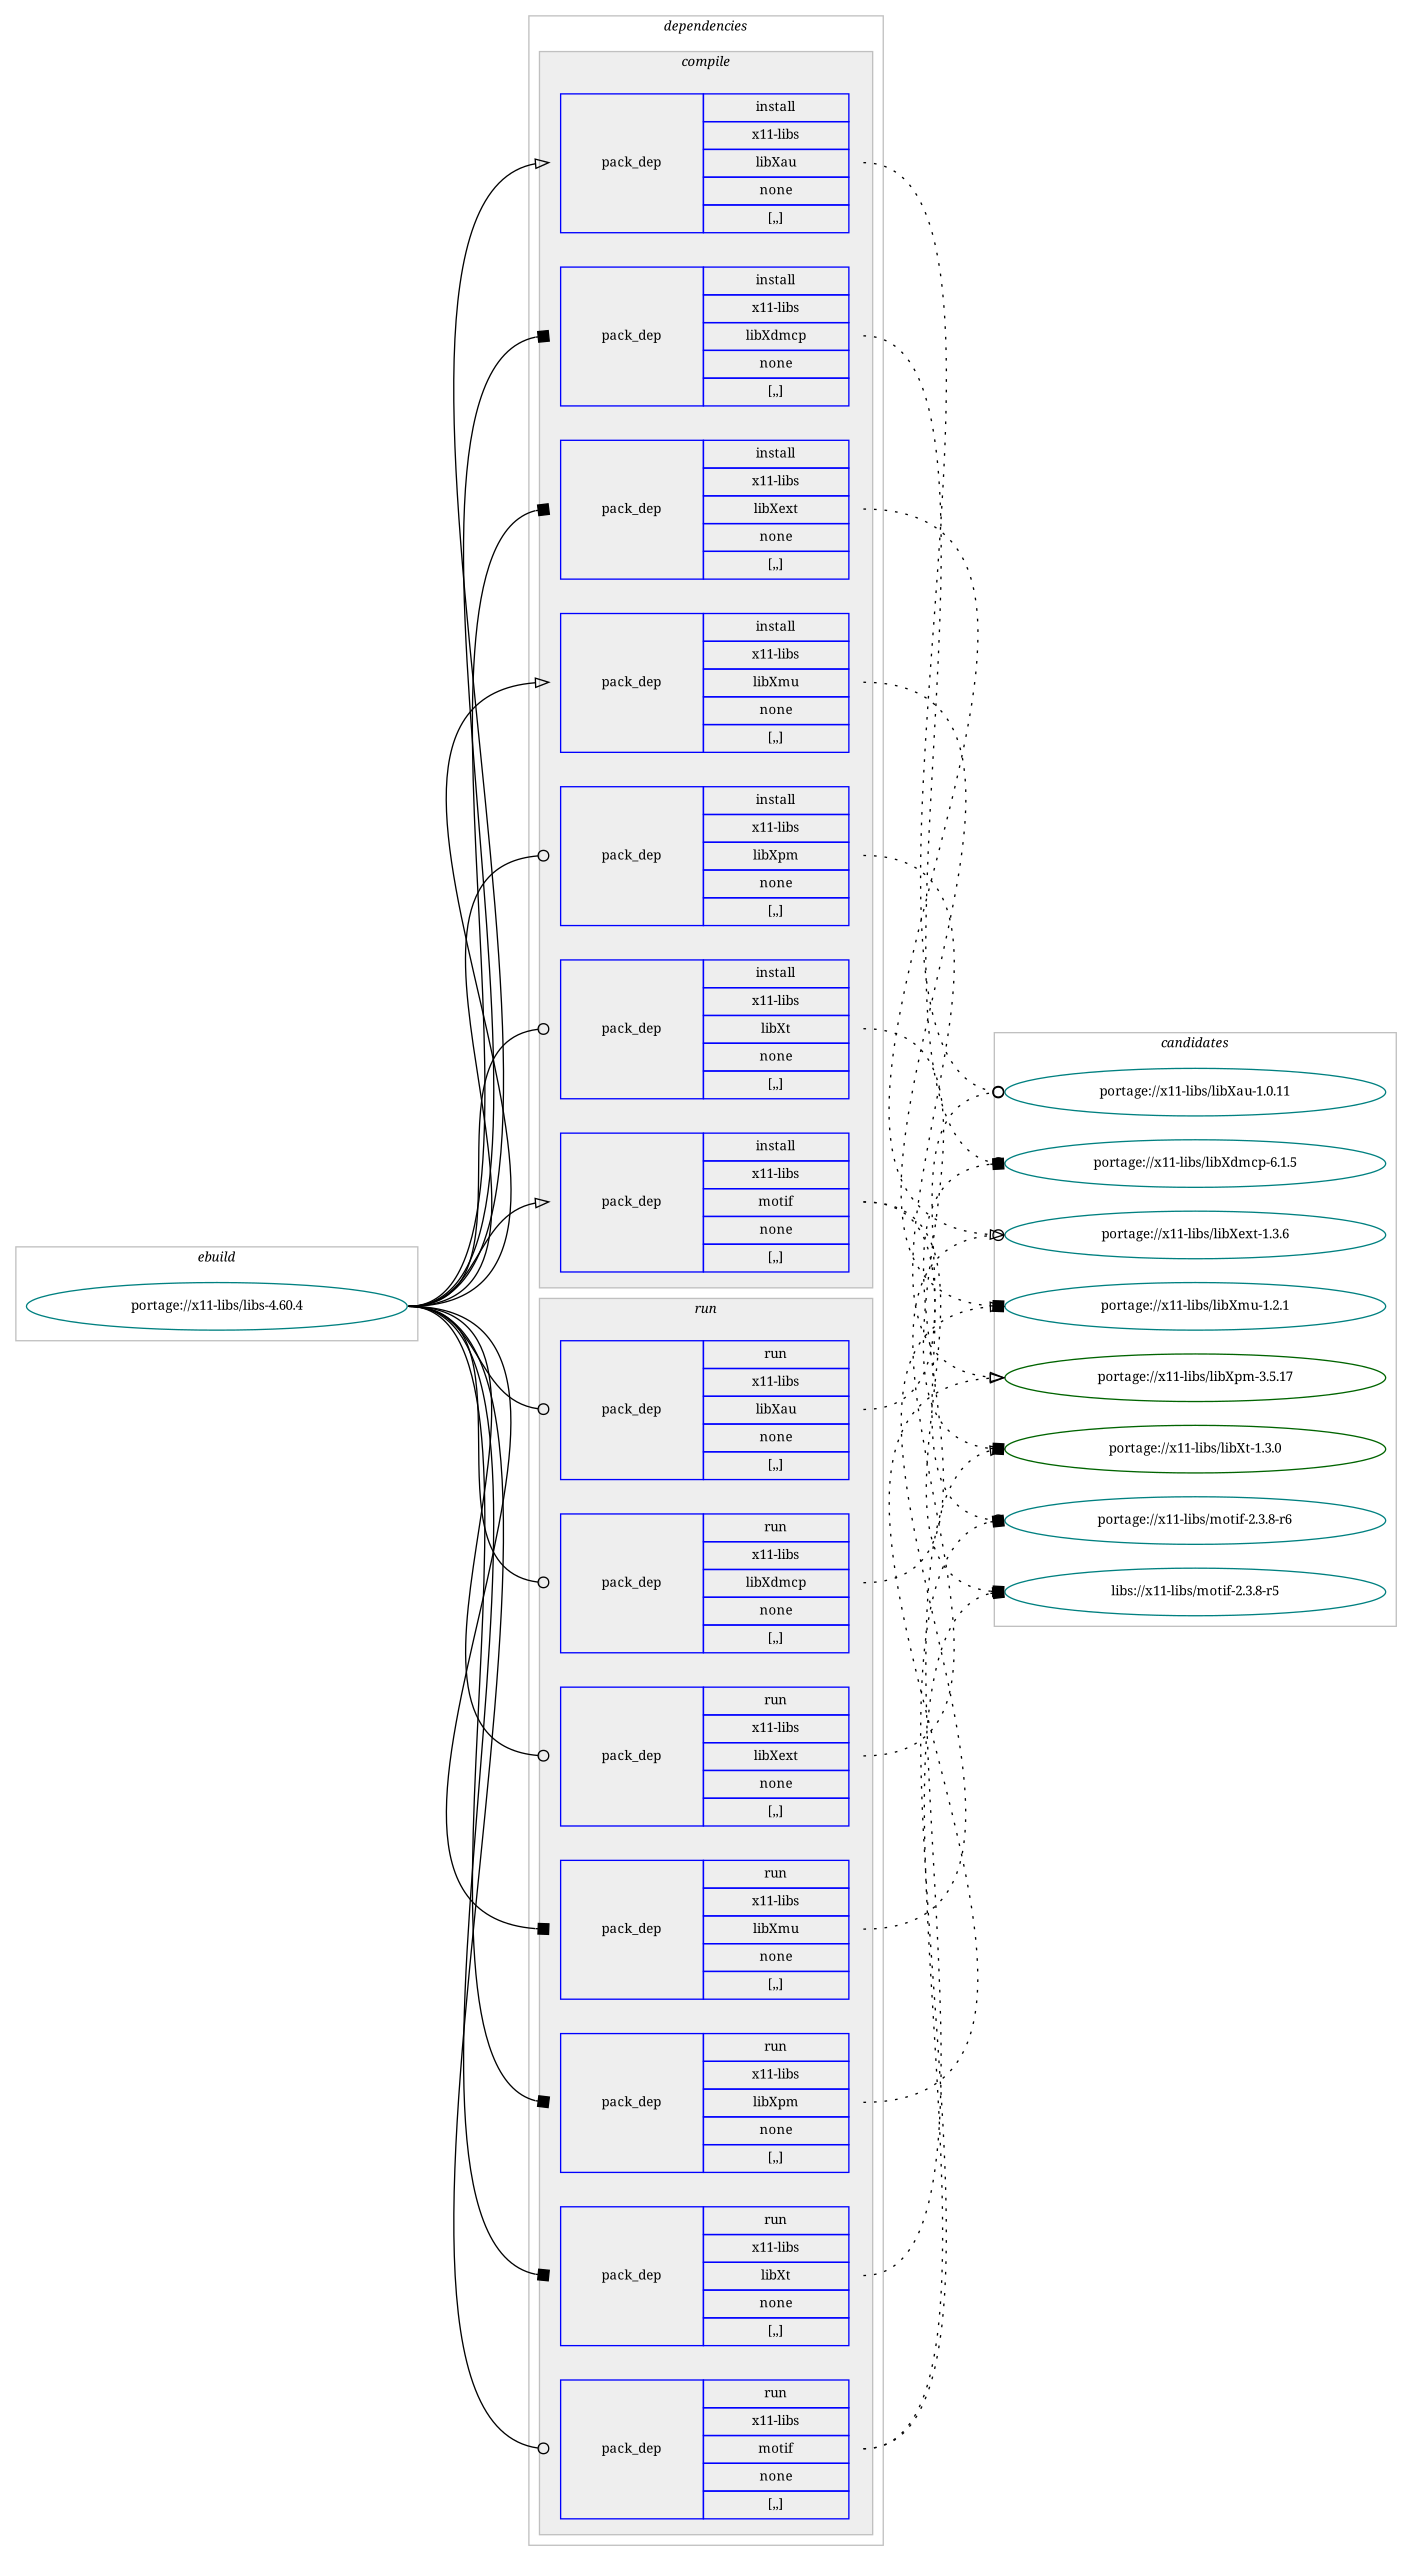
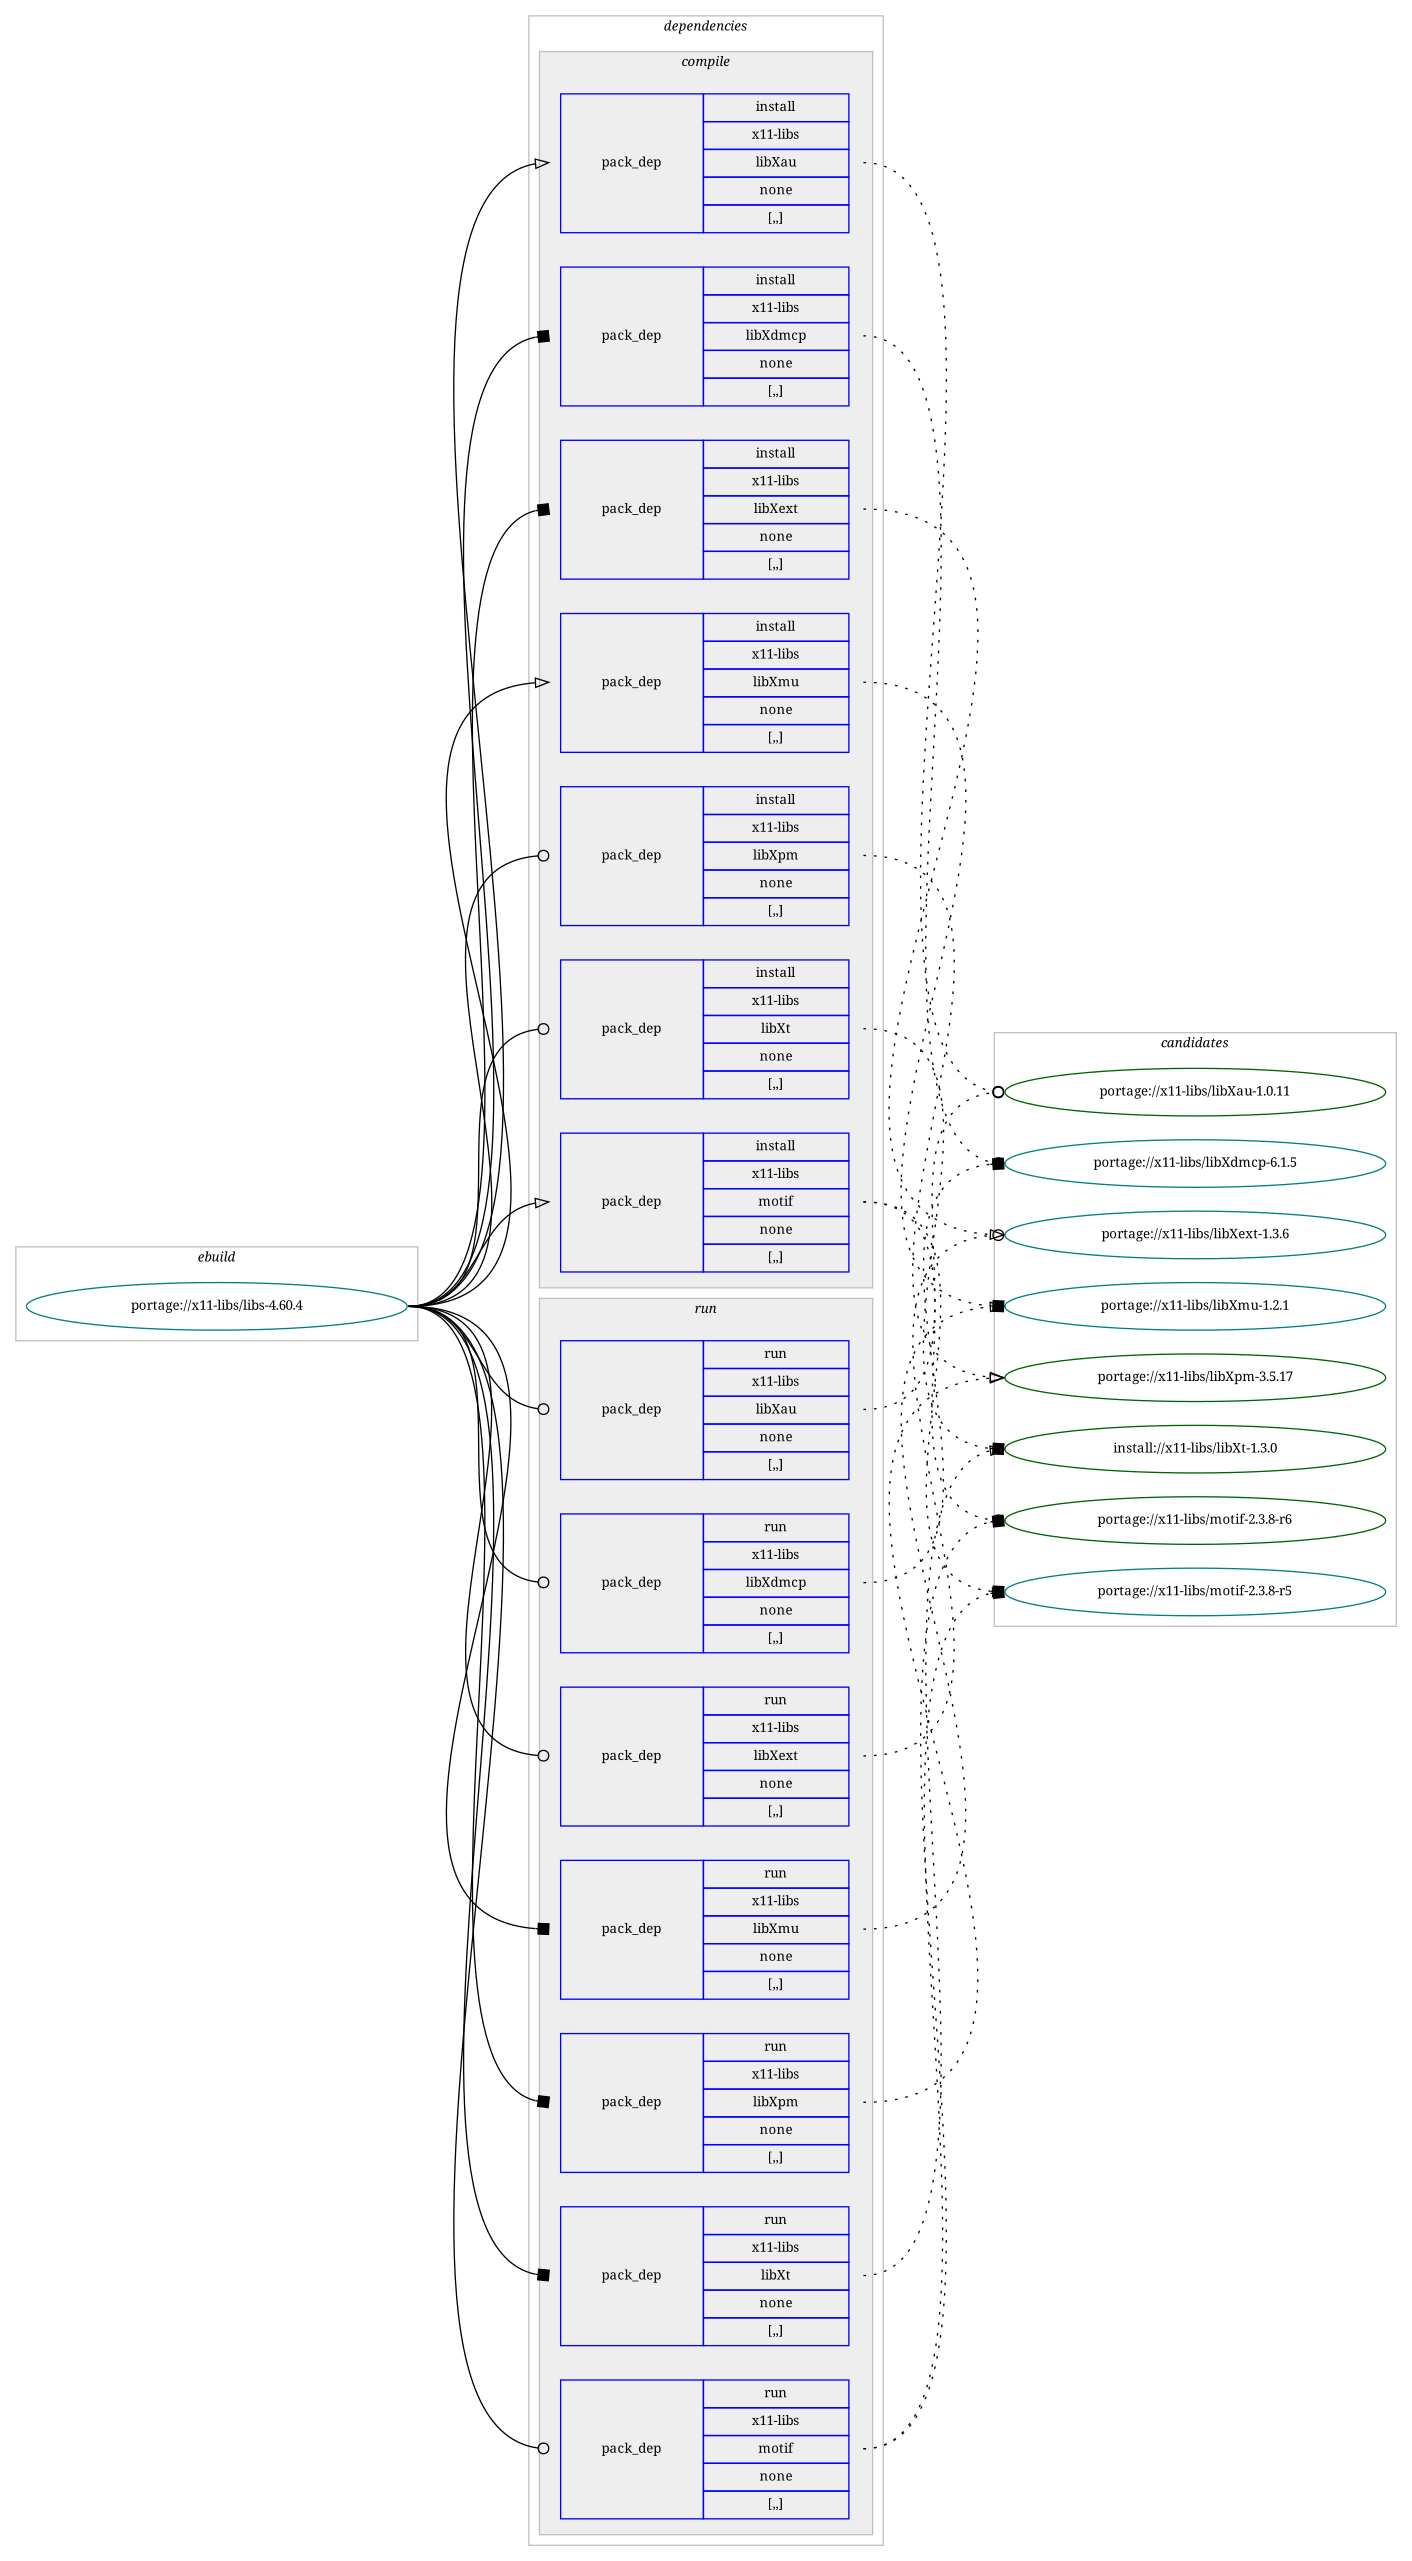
(1195, 1092) -> (1195, 1092)
(1195, 1449) -> (1195, 1449)
(1195, 1521) -> (1195, 1521)
(1195, 1592) -> (1195, 1592)
